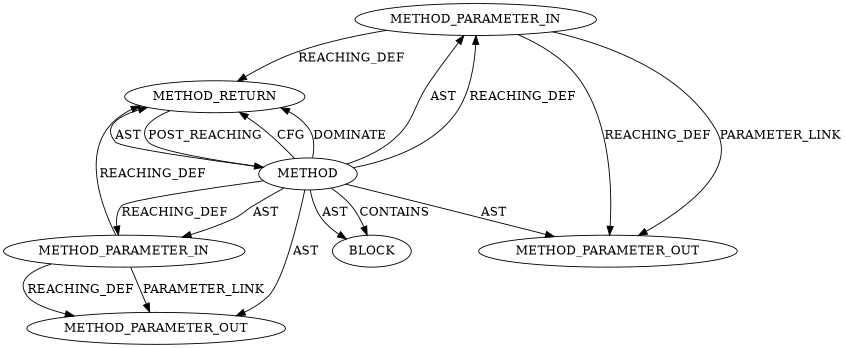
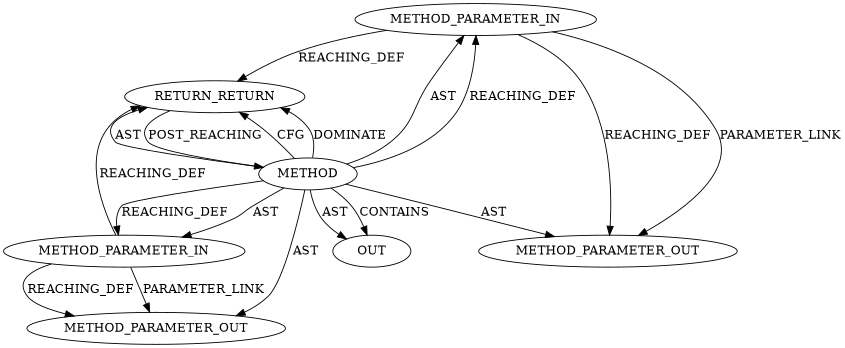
(215, 97) -> (215, 97)
(372, 251) -> (372, 251)
